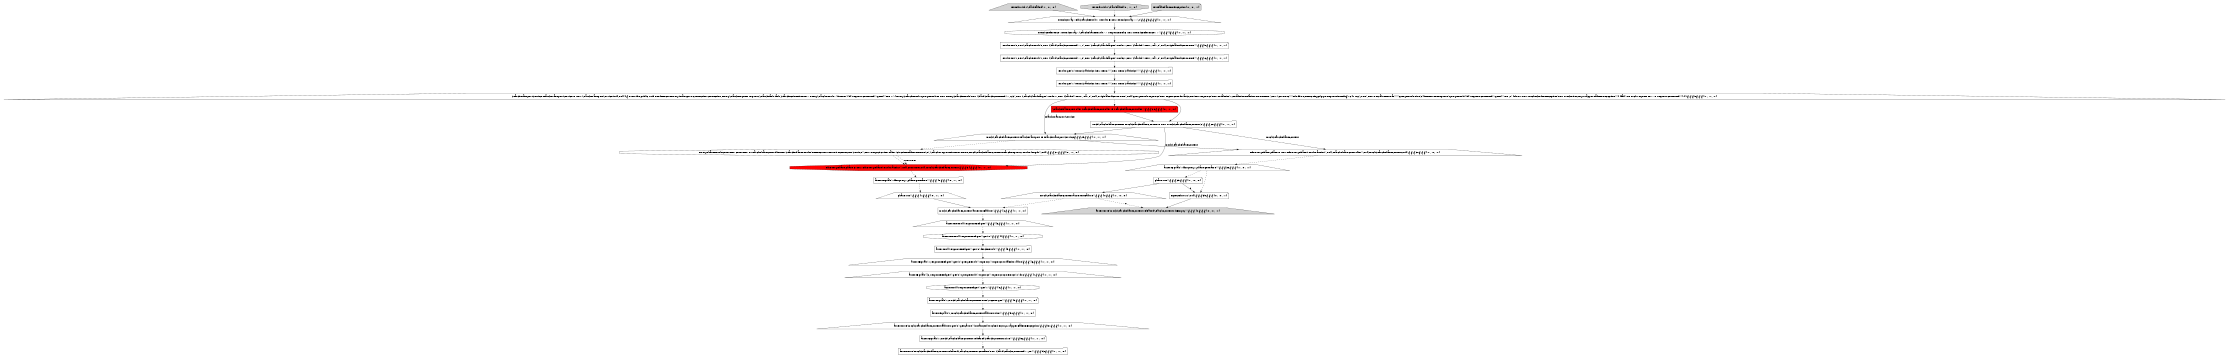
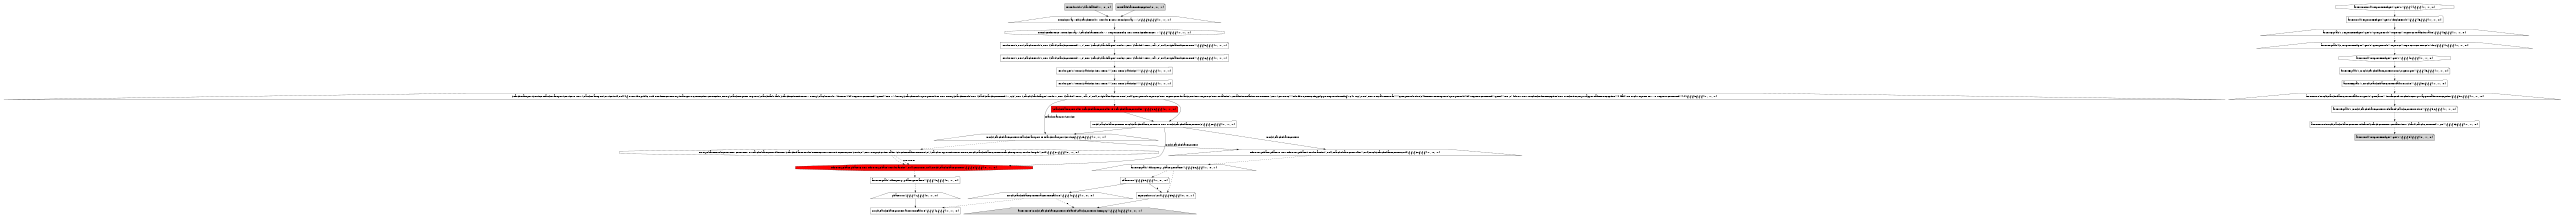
(1033, 7) -> (1089, 7)
(1115, 7) -> none
none -> (2395, 137)
(983, 224) -> none
